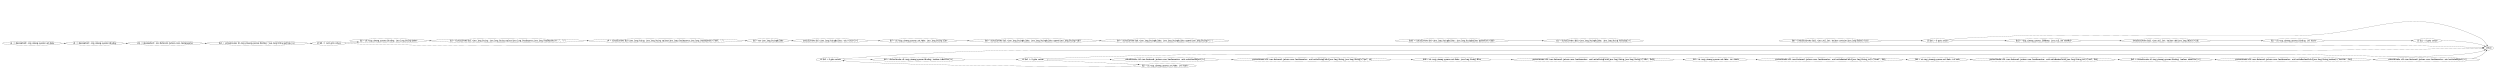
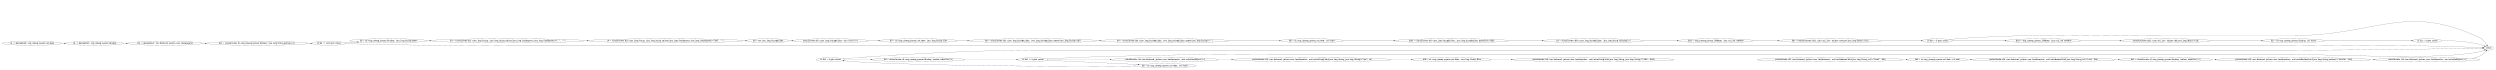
none -> (1312, 41)
none -> (1716, 41)
(1716, 60) -> none
